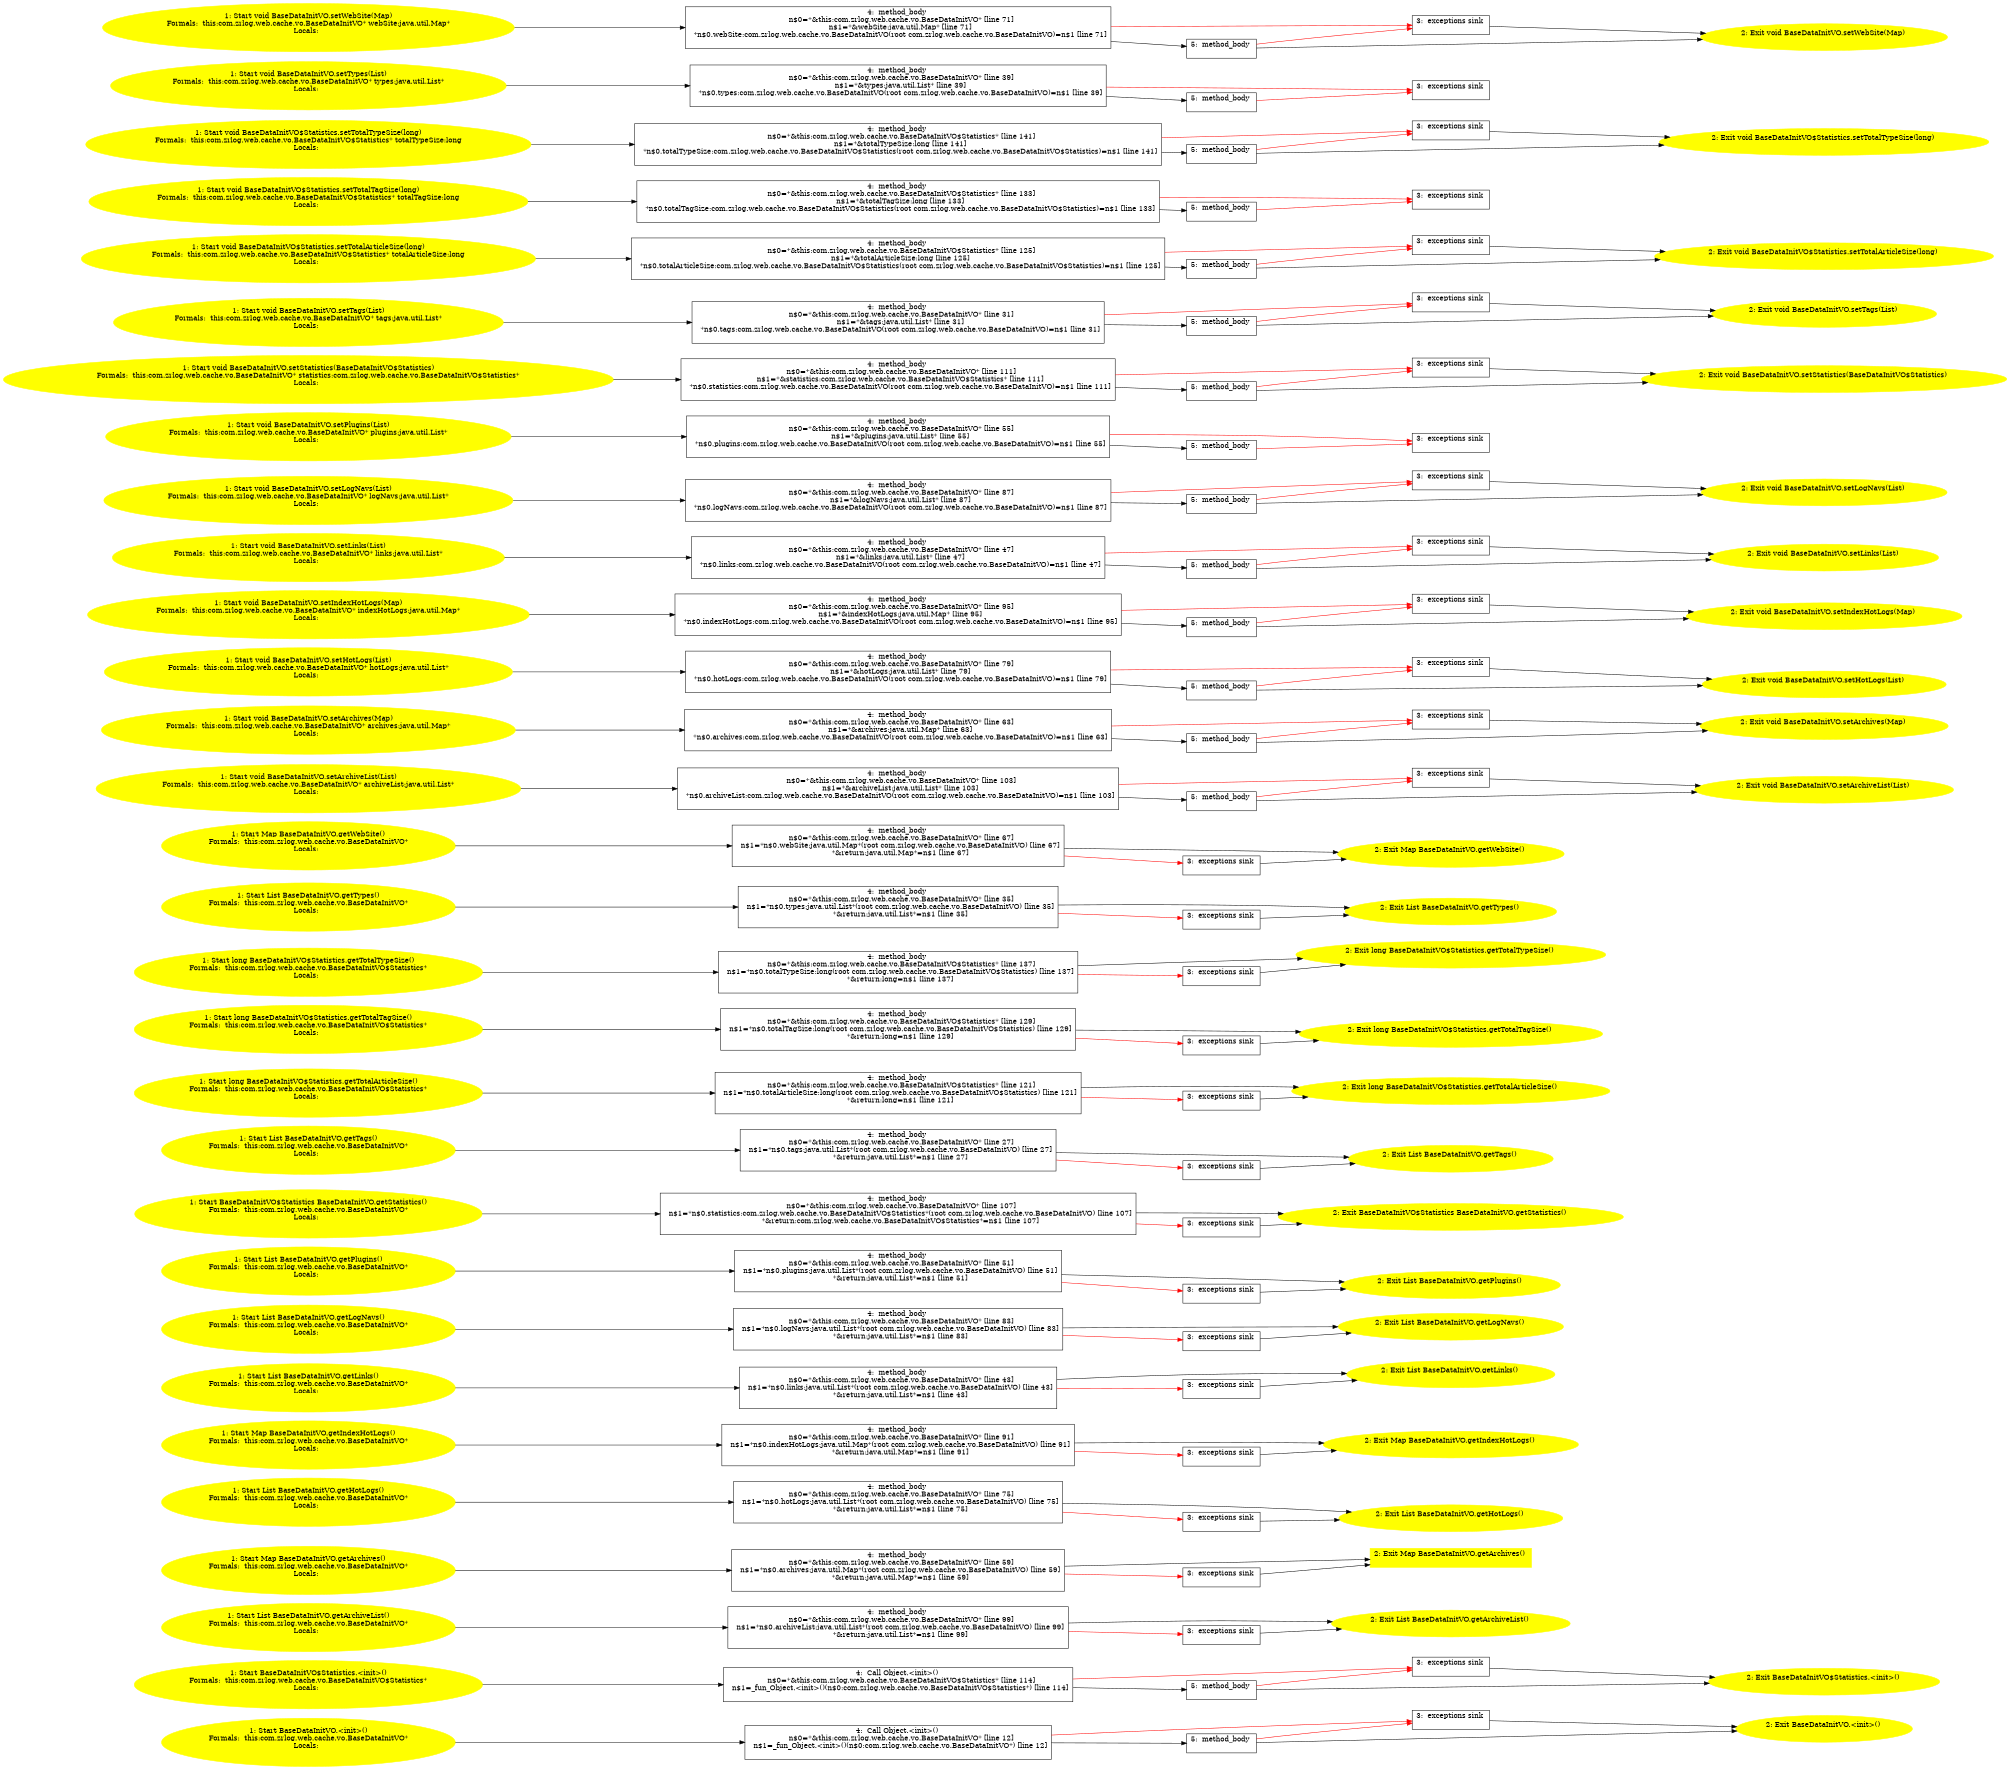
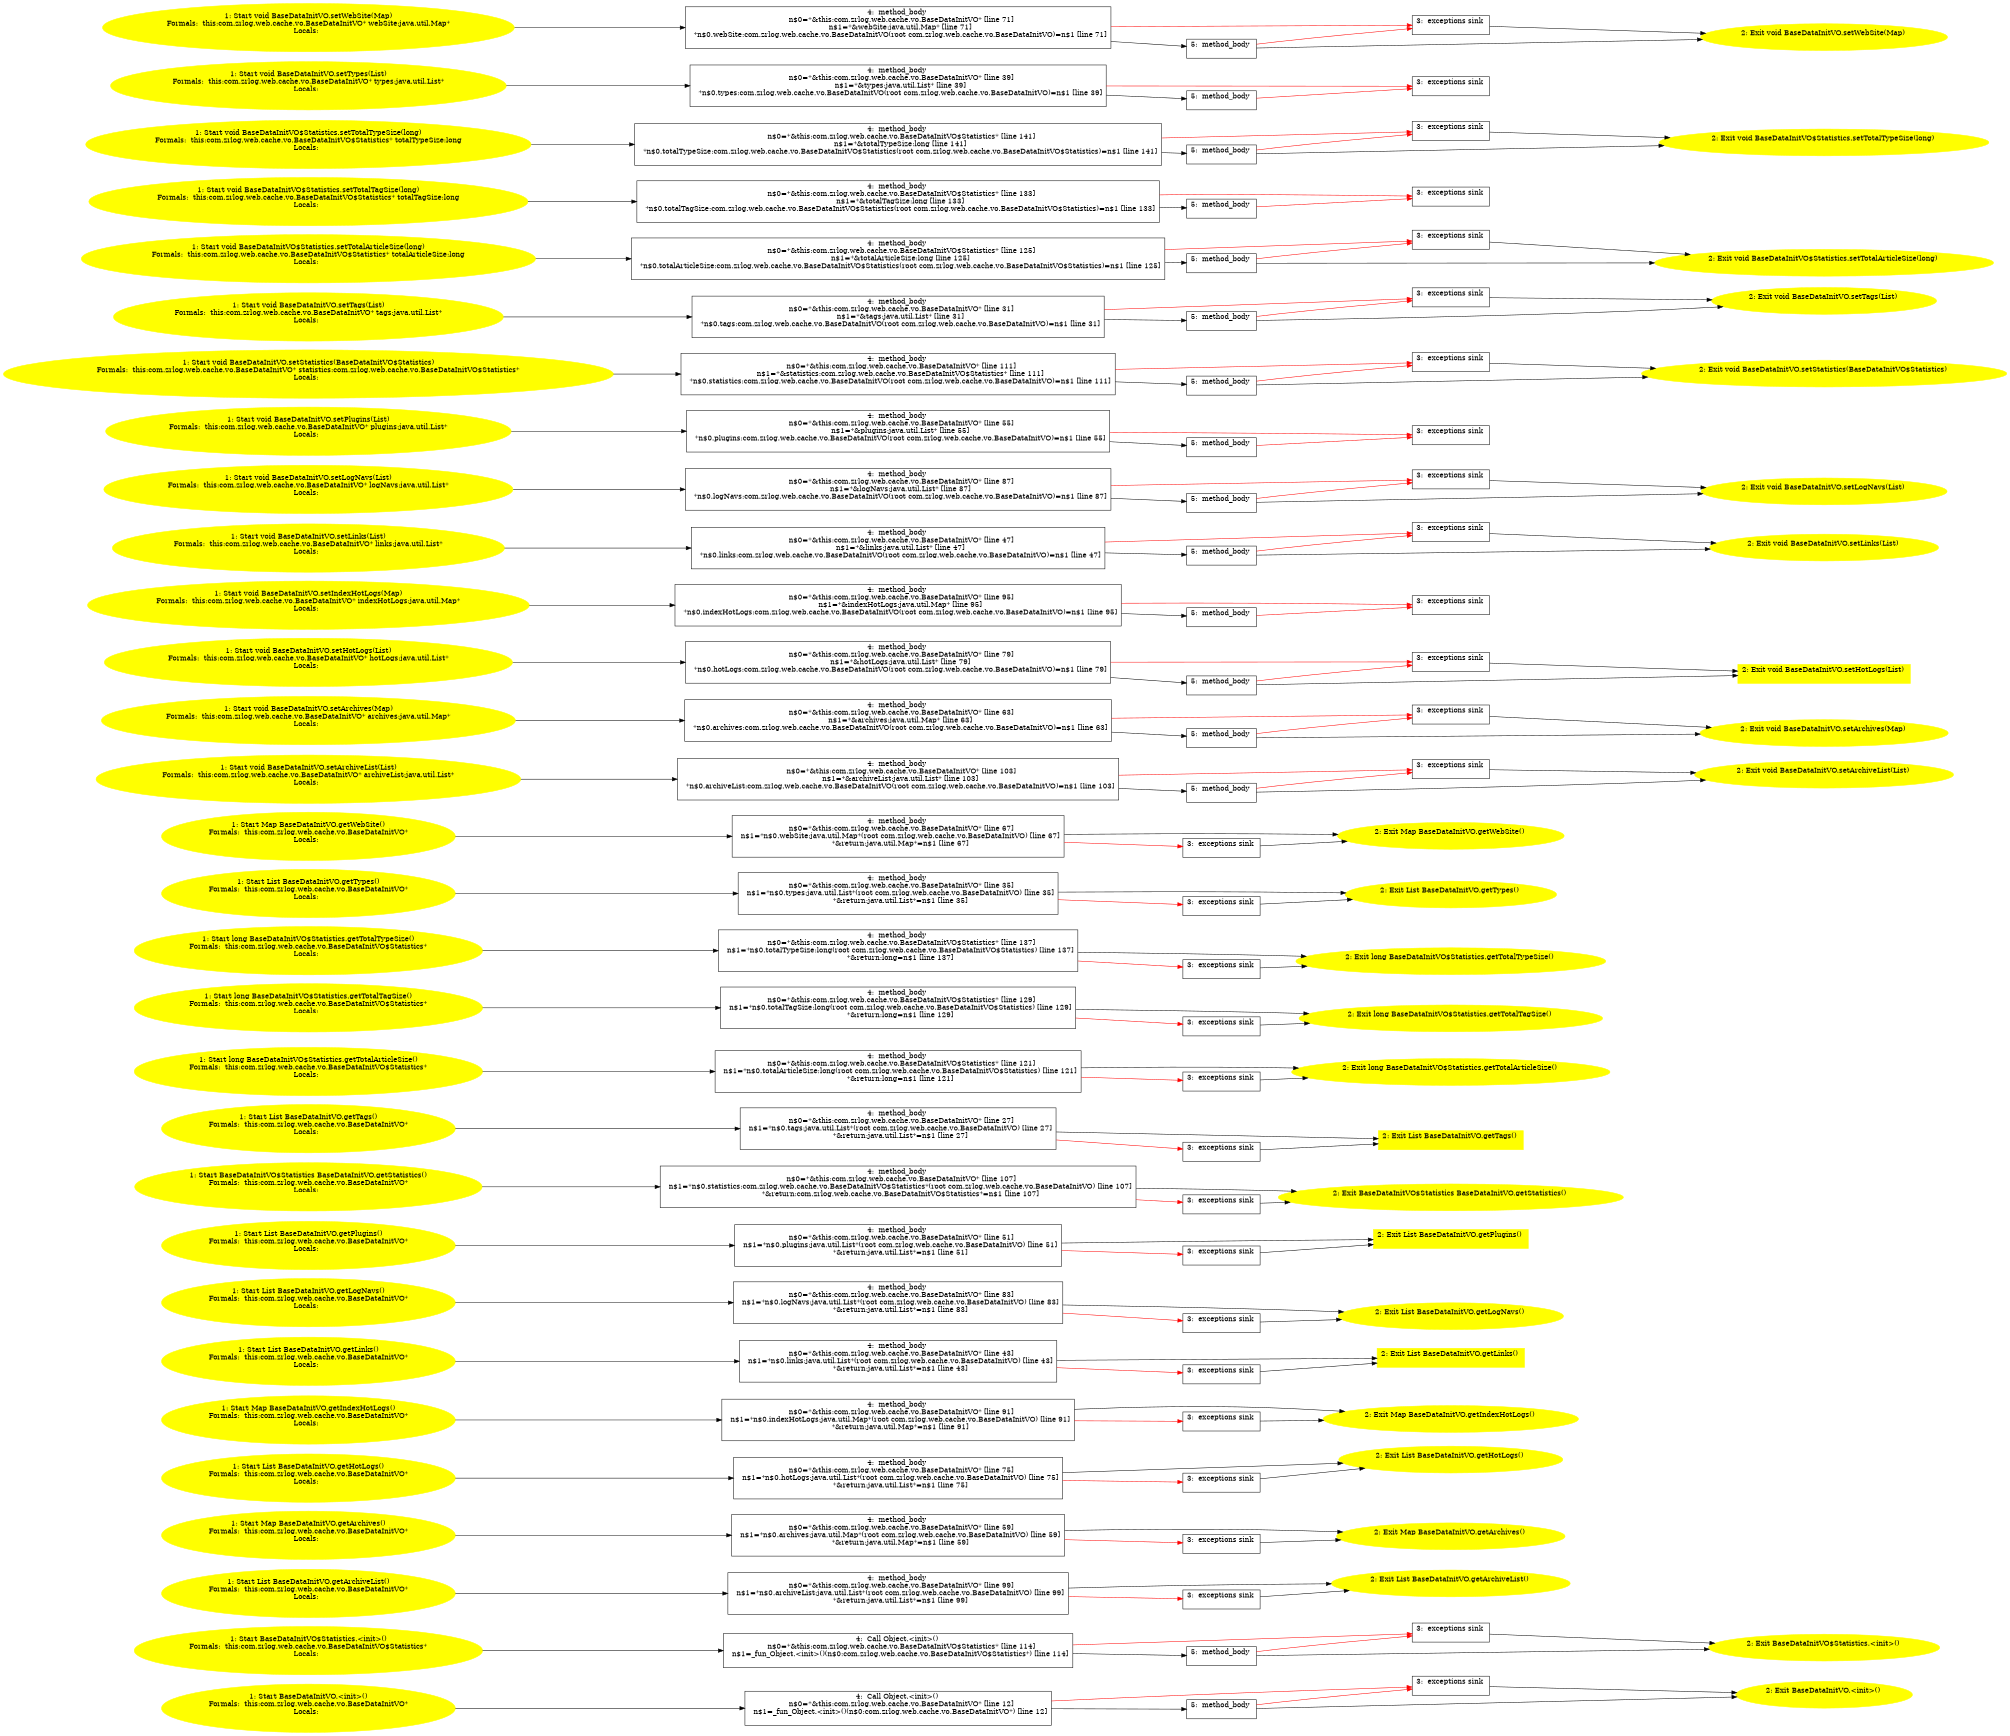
(1824, 616) -> none
(1824, 684) -> (1824, 674)
(1451, 1159) -> (1451, 1140)
(1451, 1285) -> (1451, 1239)
(1451, 1374) -> (1451, 1358)
(1451, 1558) -> (1451, 1536)
